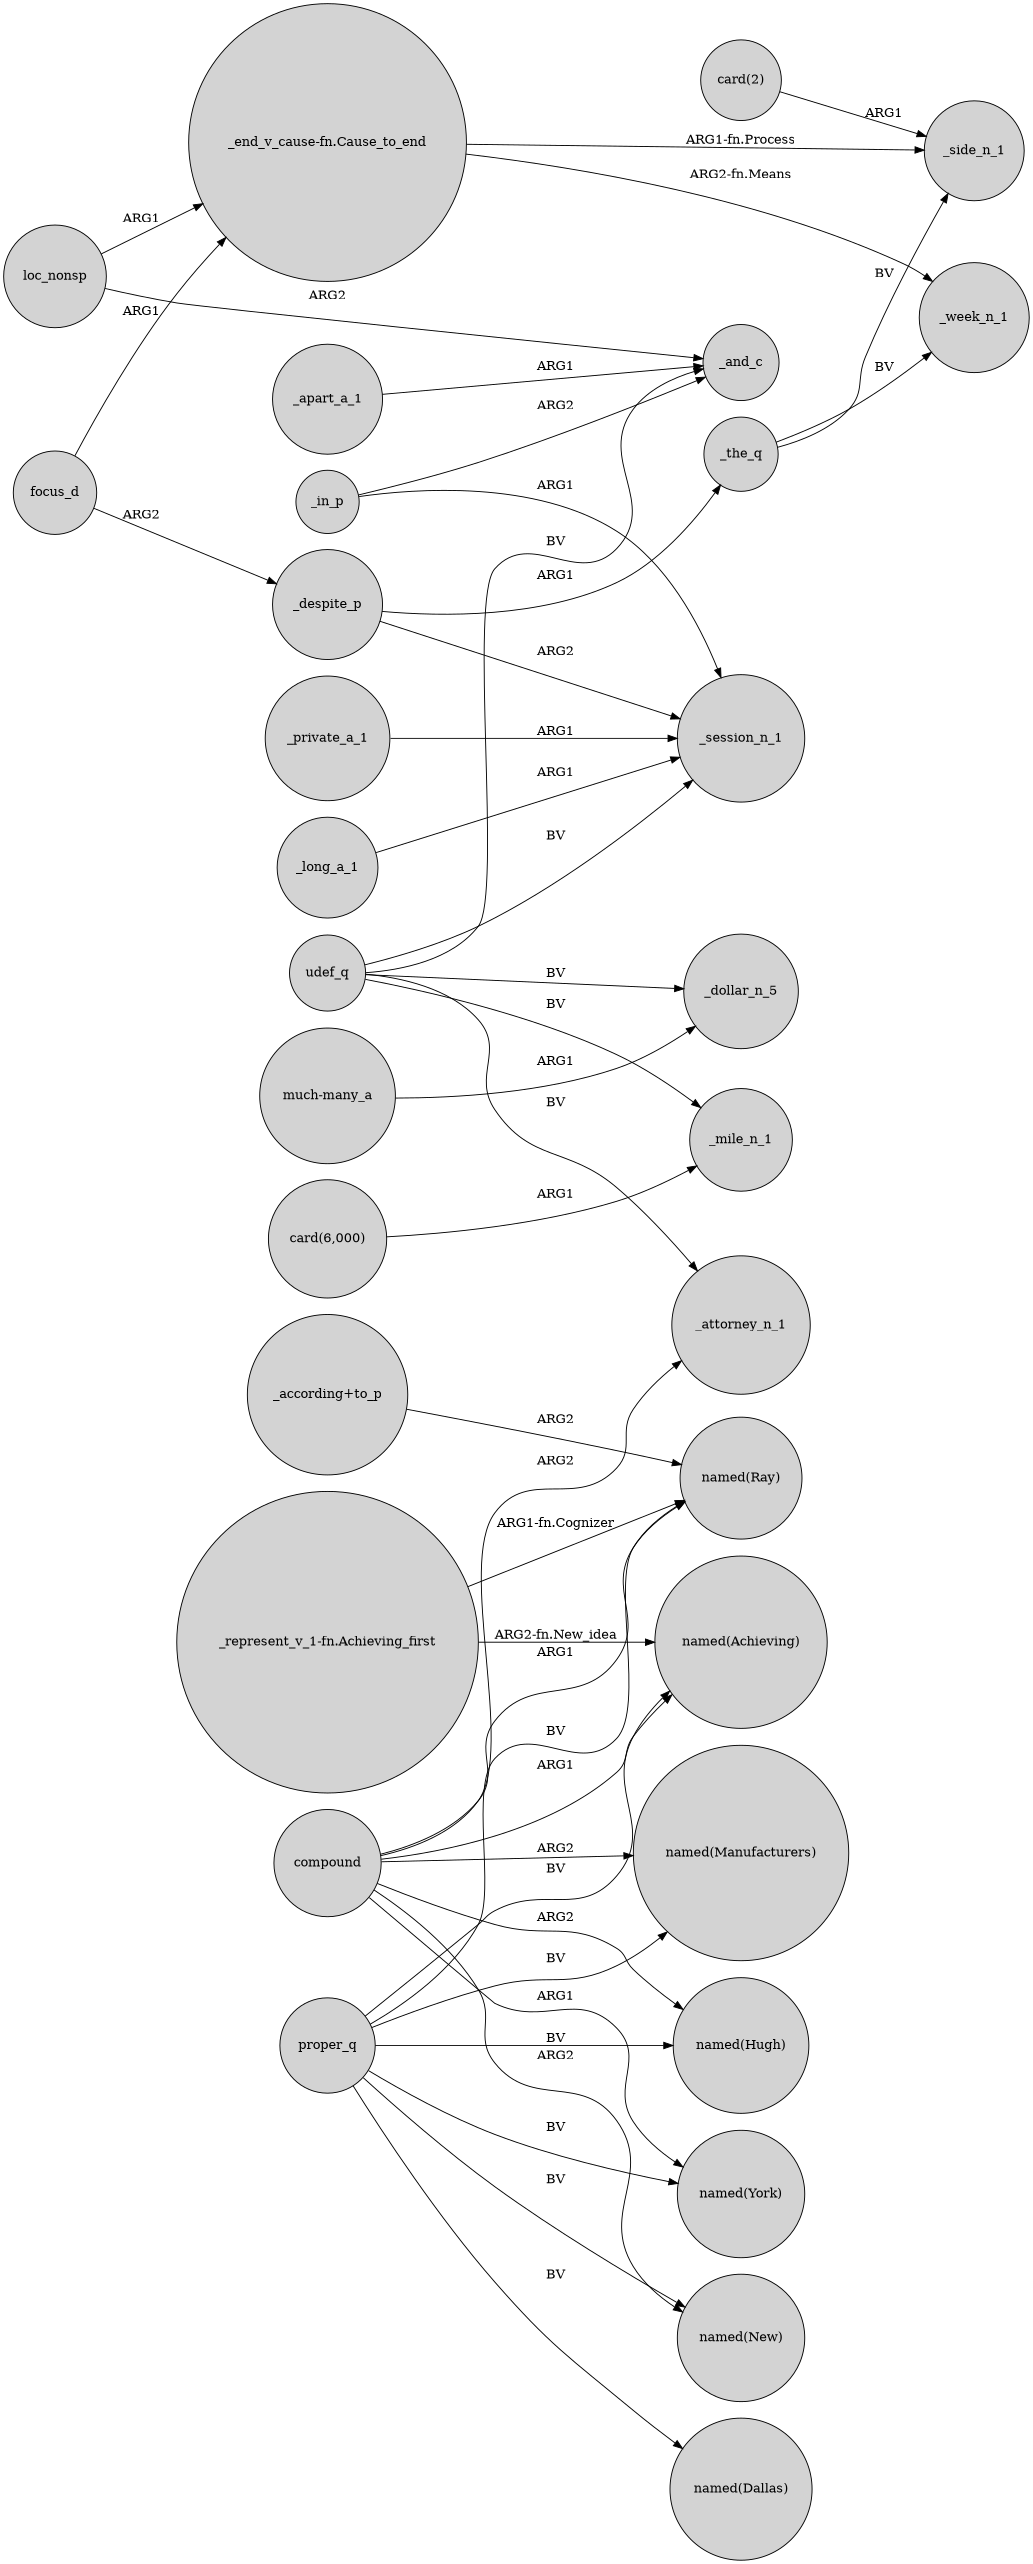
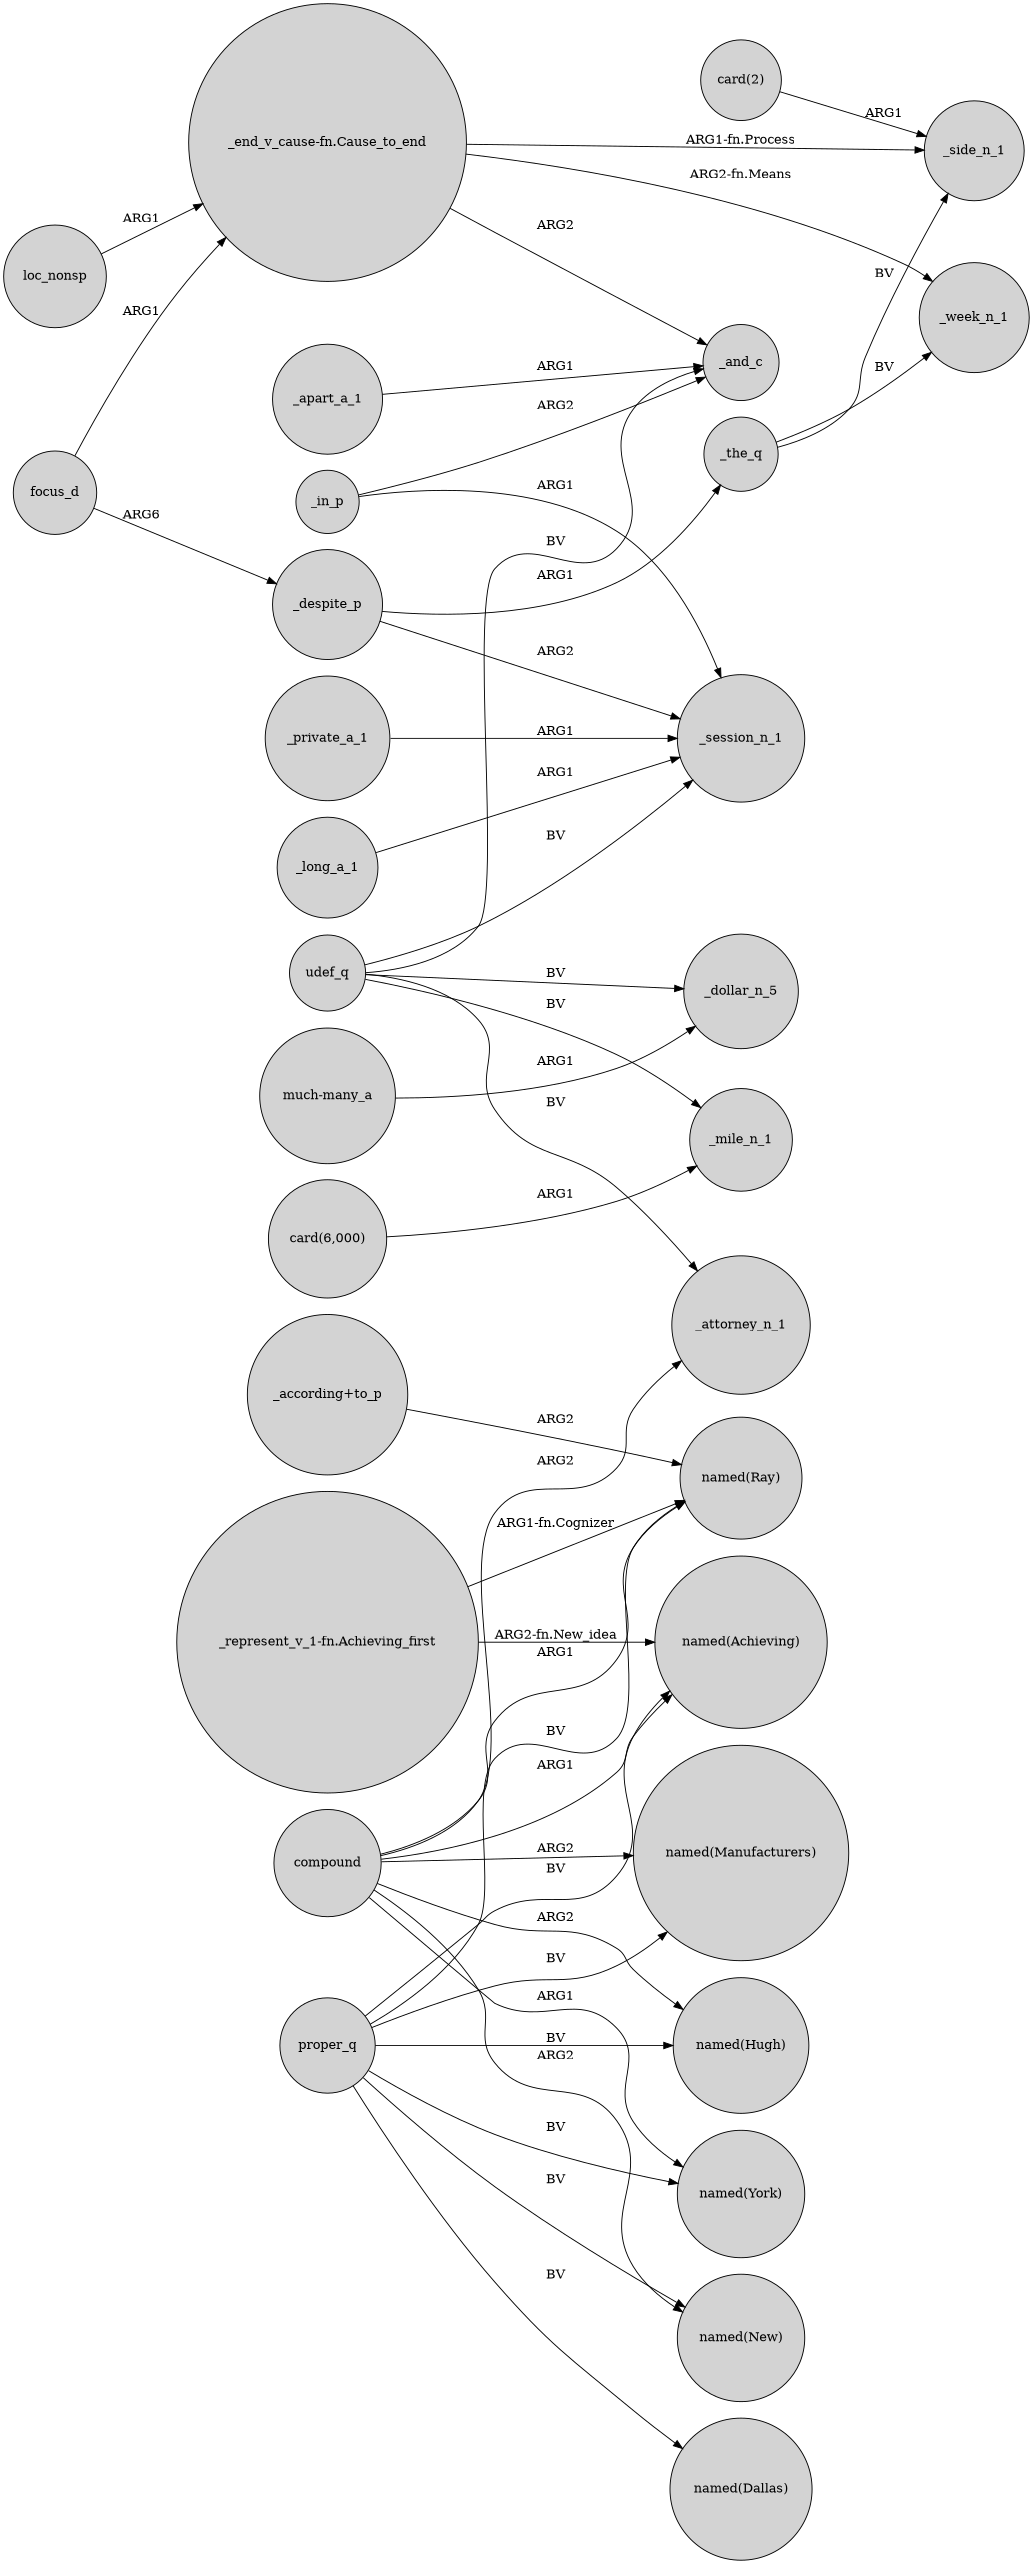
(399, 327) -> (574, 275)
(142, 515) -> (142, 515)
